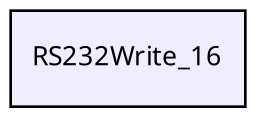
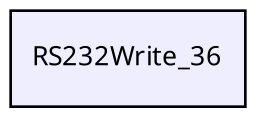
(128, 59) -> (128, 59)
